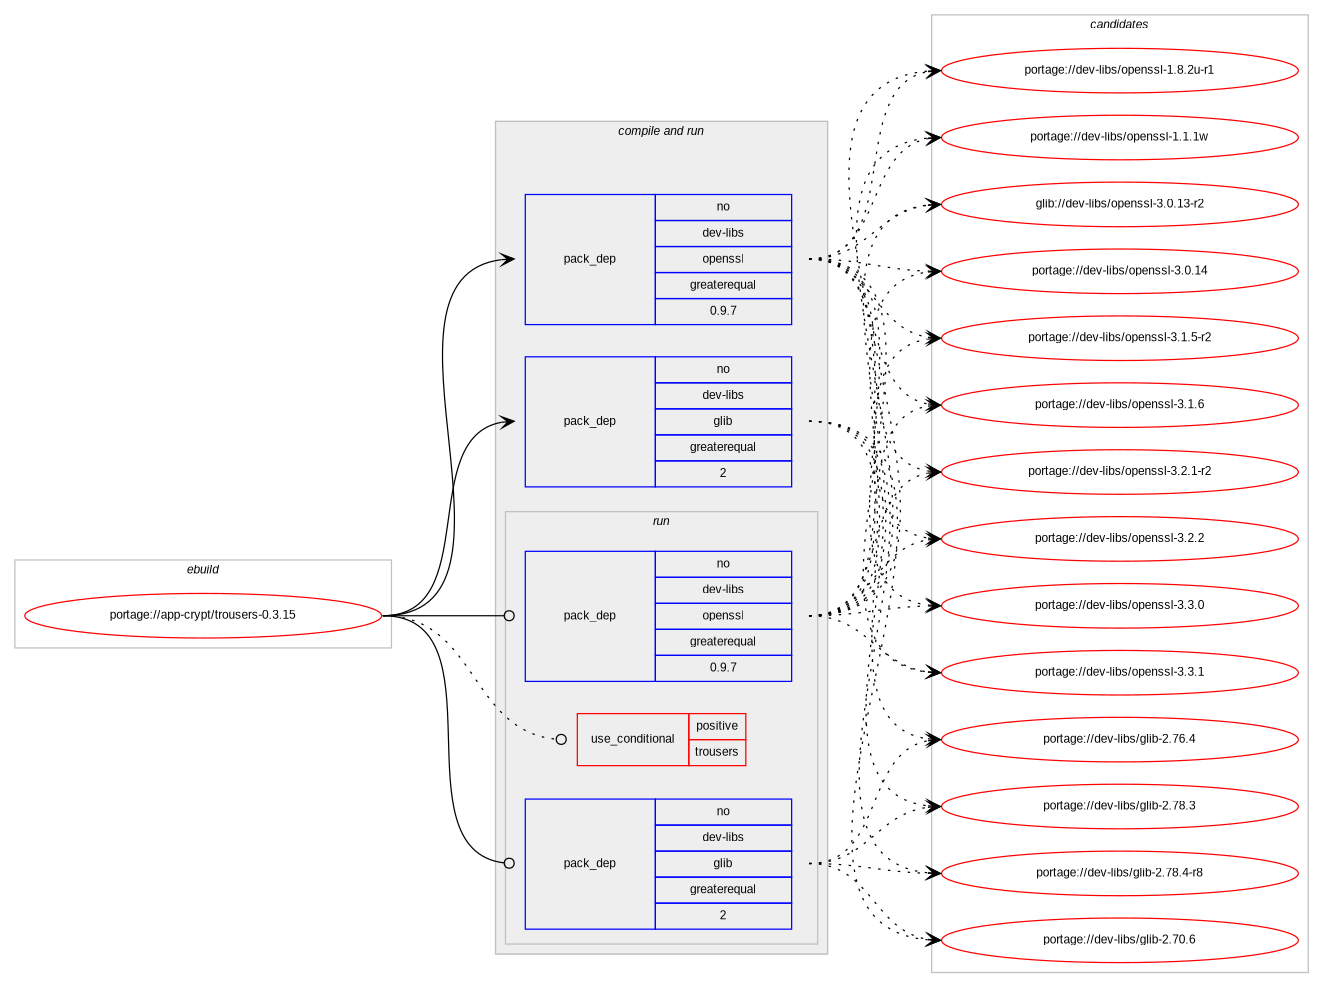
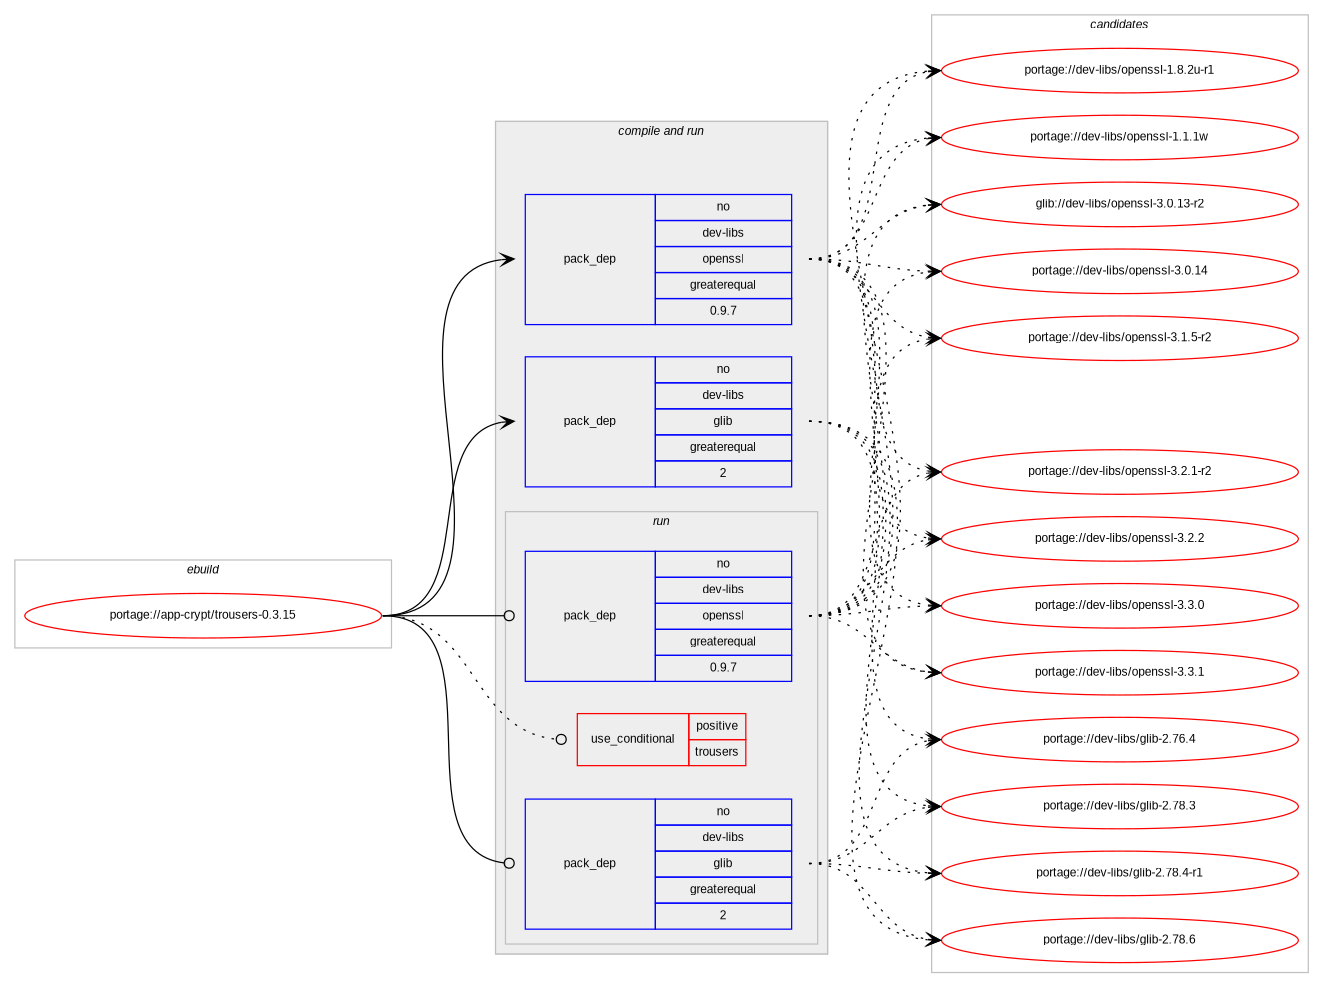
(1120, 405) -> none
(1120, 873) -> (1120, 873)
(1120, 940) -> (1120, 940)
